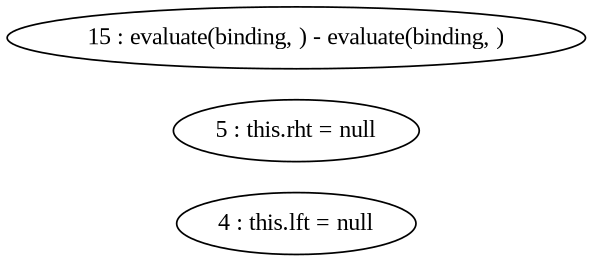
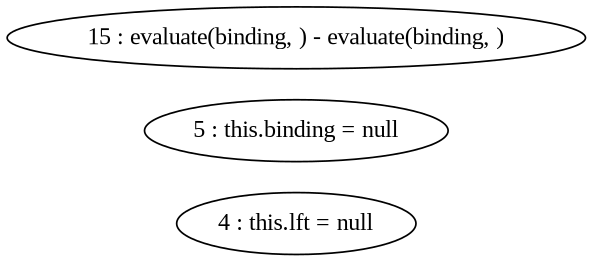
(296, 131) -> (296, 131)
